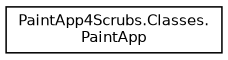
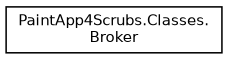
(114, 30) -> (114, 30)
